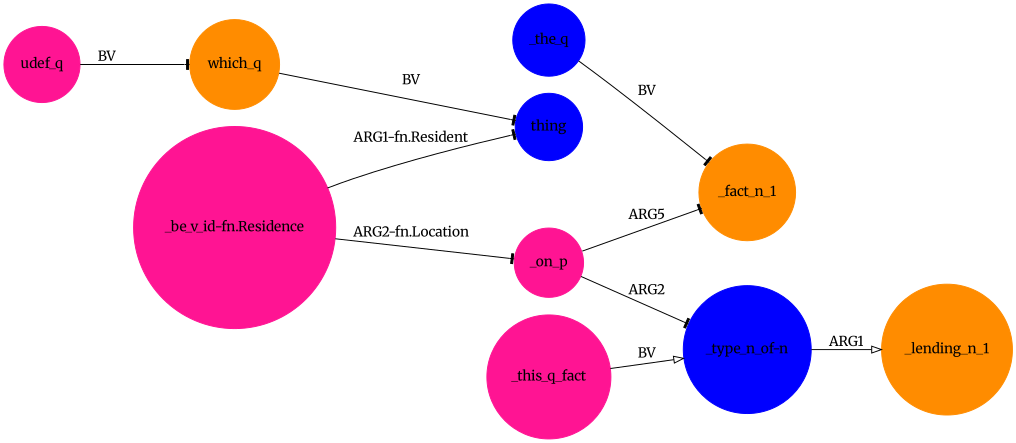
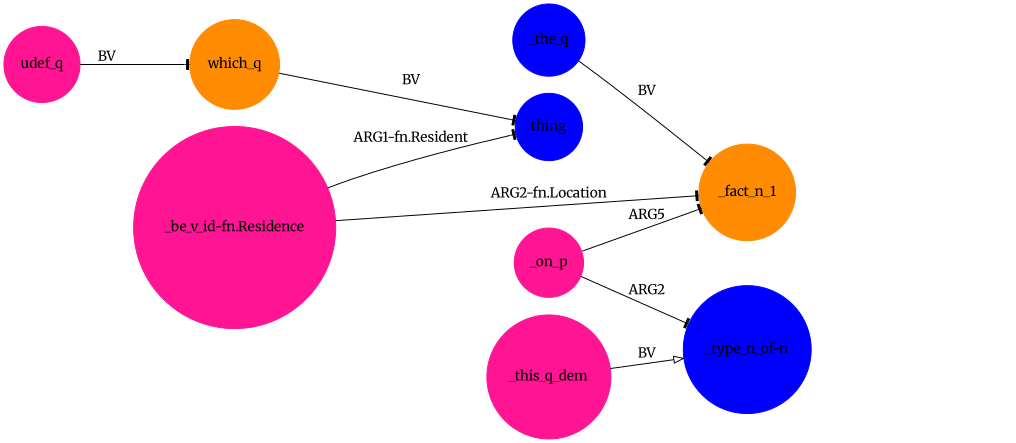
(422, 249) -> (515, 208)
(947, 350) -> none
(549, 377) -> (549, 377)
